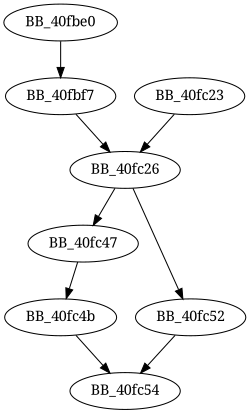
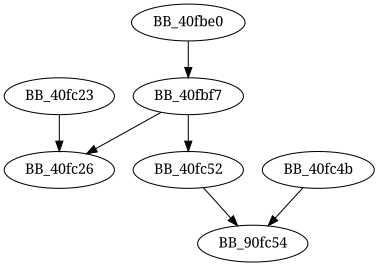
(156, 239) -> (188, 128)
(83, 244) -> none
(125, 391) -> (253, 244)
